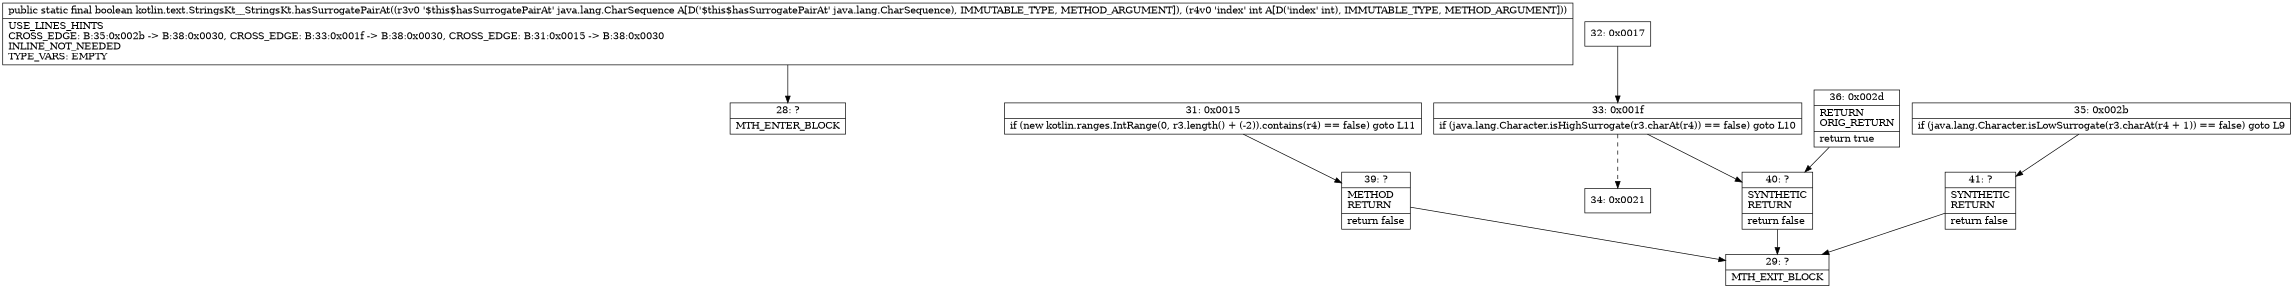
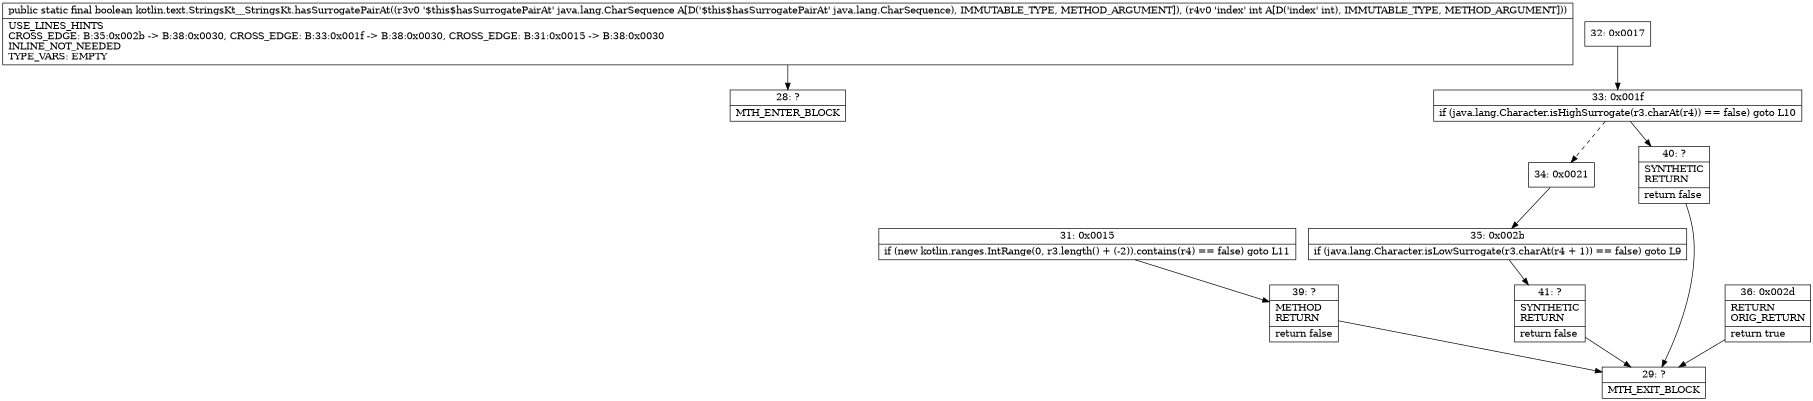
(1820, 157) -> (1705, 352)
none -> (1533, 205)
